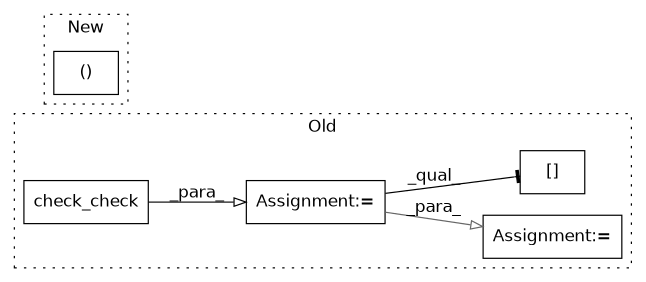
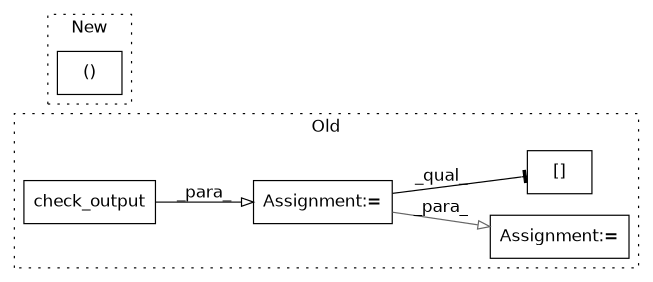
(86, 202) -> (90, 202)
